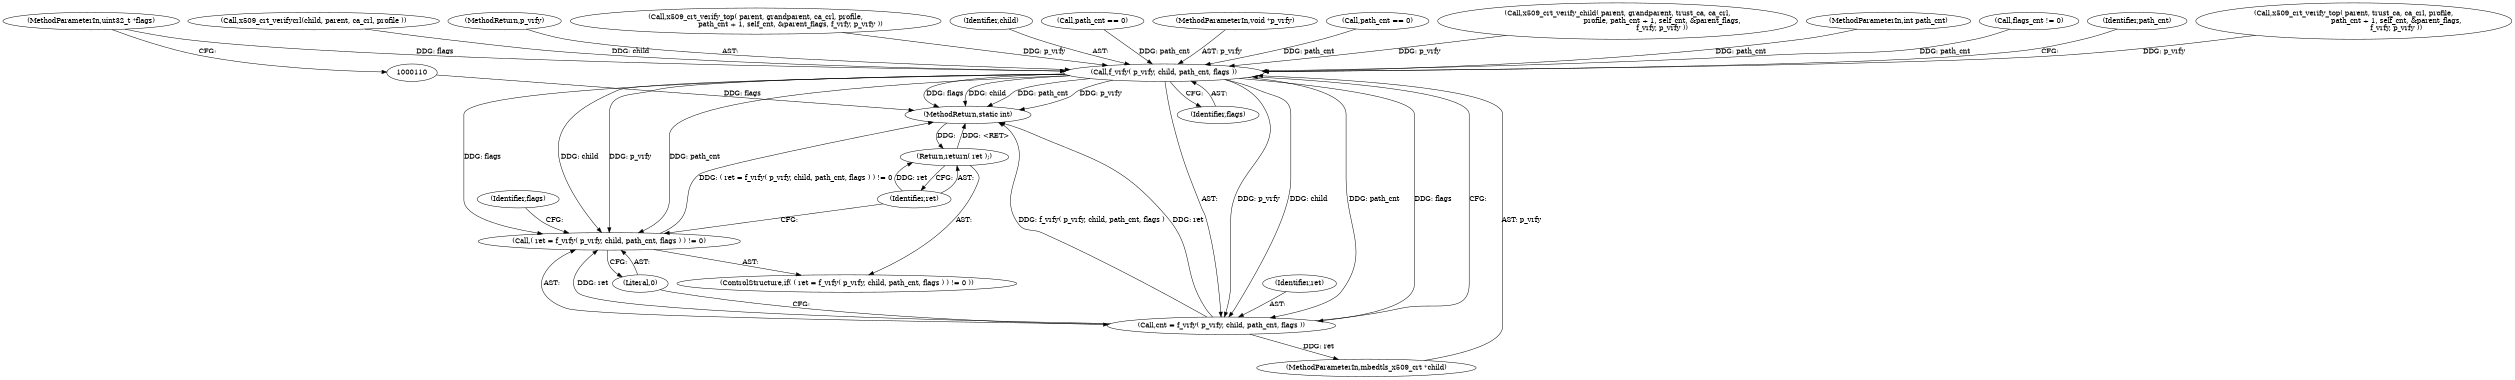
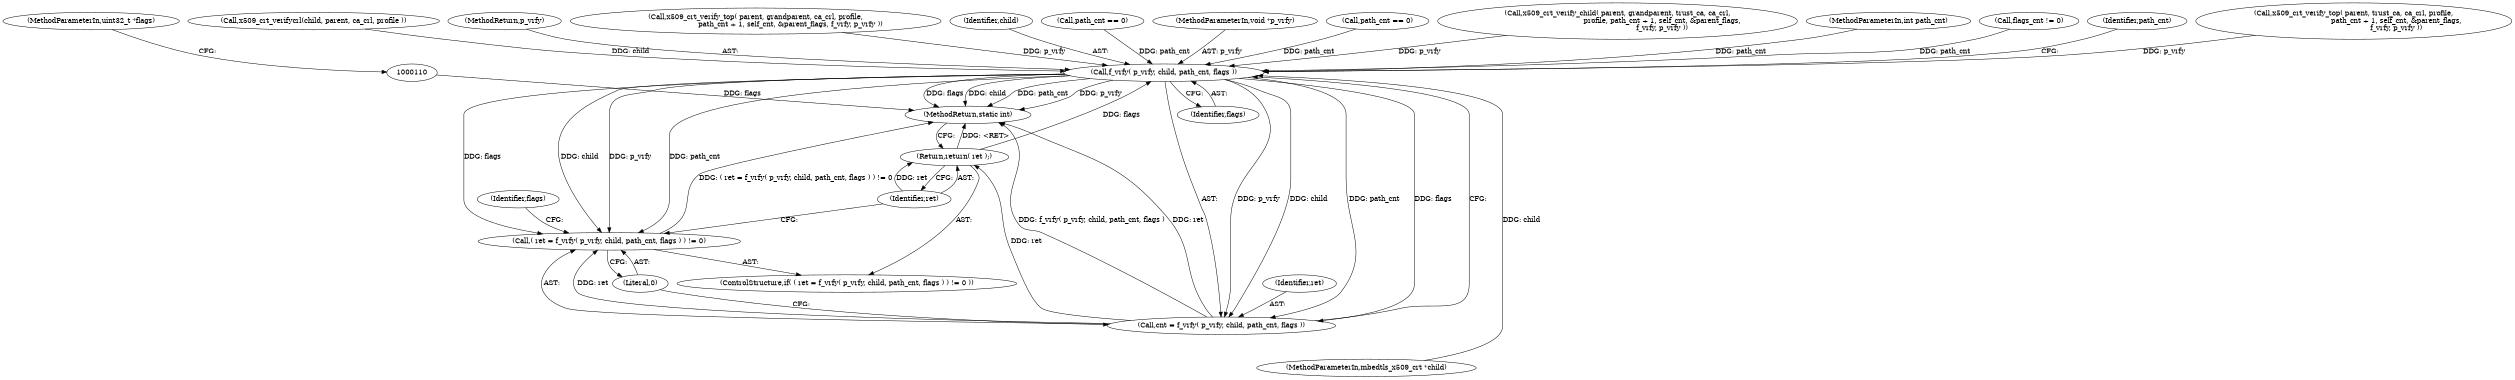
(592, 61) -> (1065, 121)
(947, 136) -> (947, 136)
(1522, 220) -> (1522, 220)
(1292, 346) -> (1023, 280)
